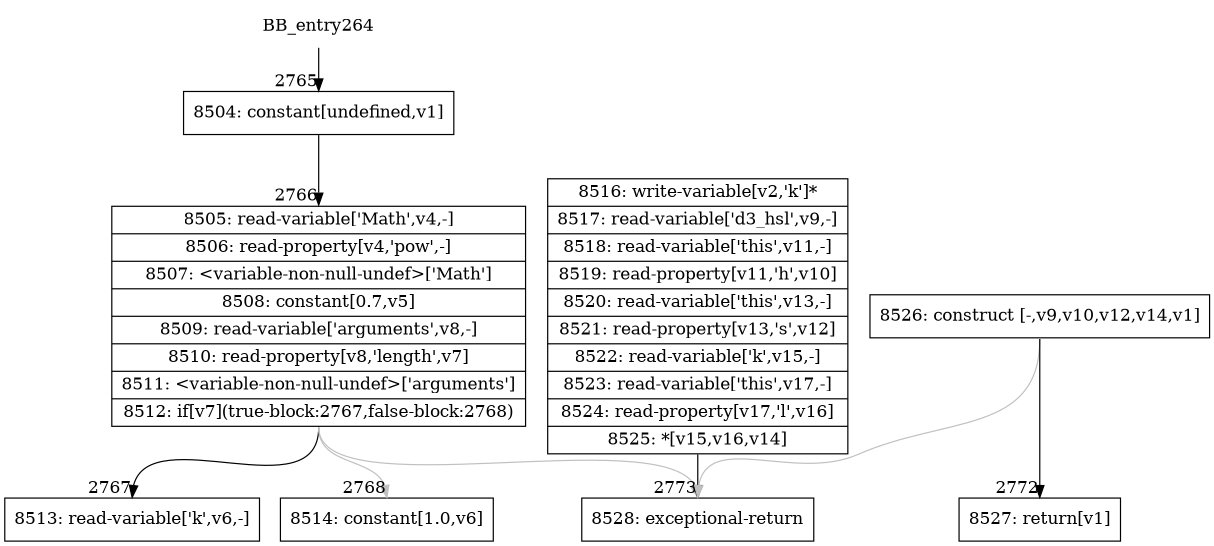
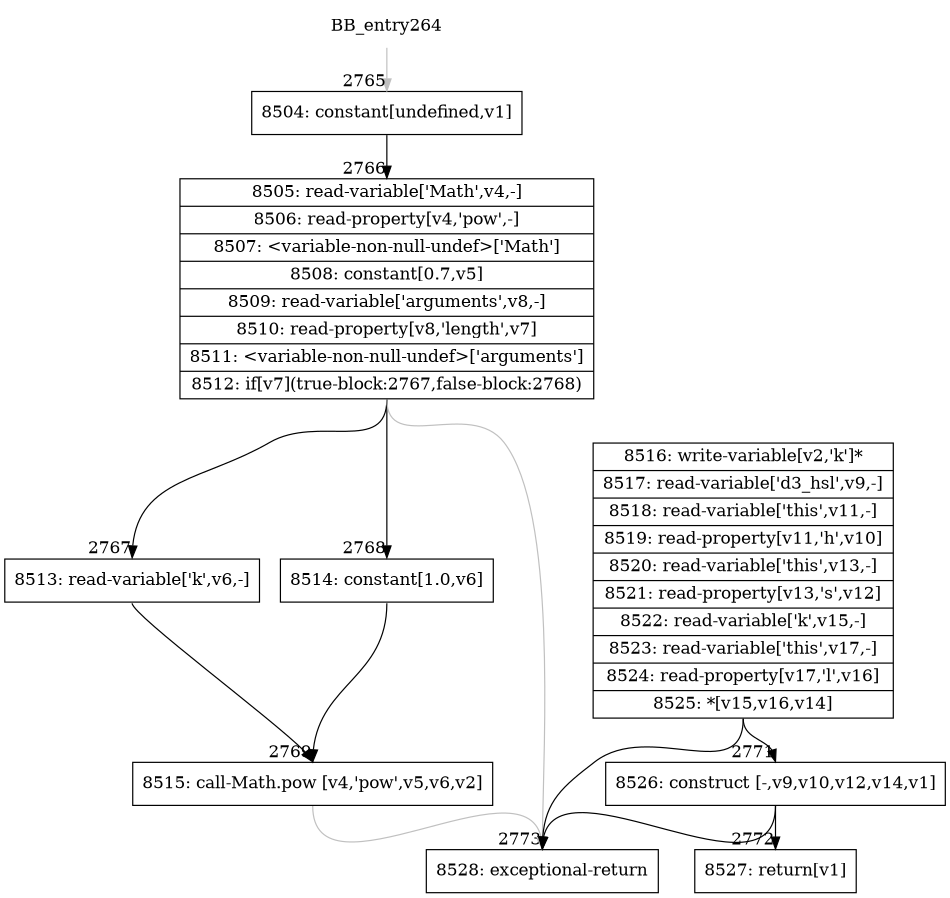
(319, 63) -> (387, 63)
(887, 444) -> (665, 829)
(362, 466) -> (387, 473)
none -> (754, 737)
none -> (313, 784)
